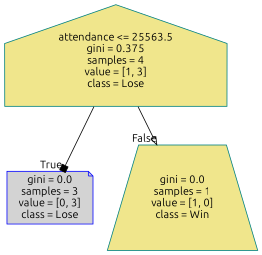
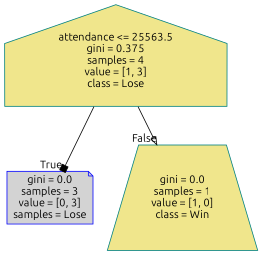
(50, 198) -> (50, 198)
